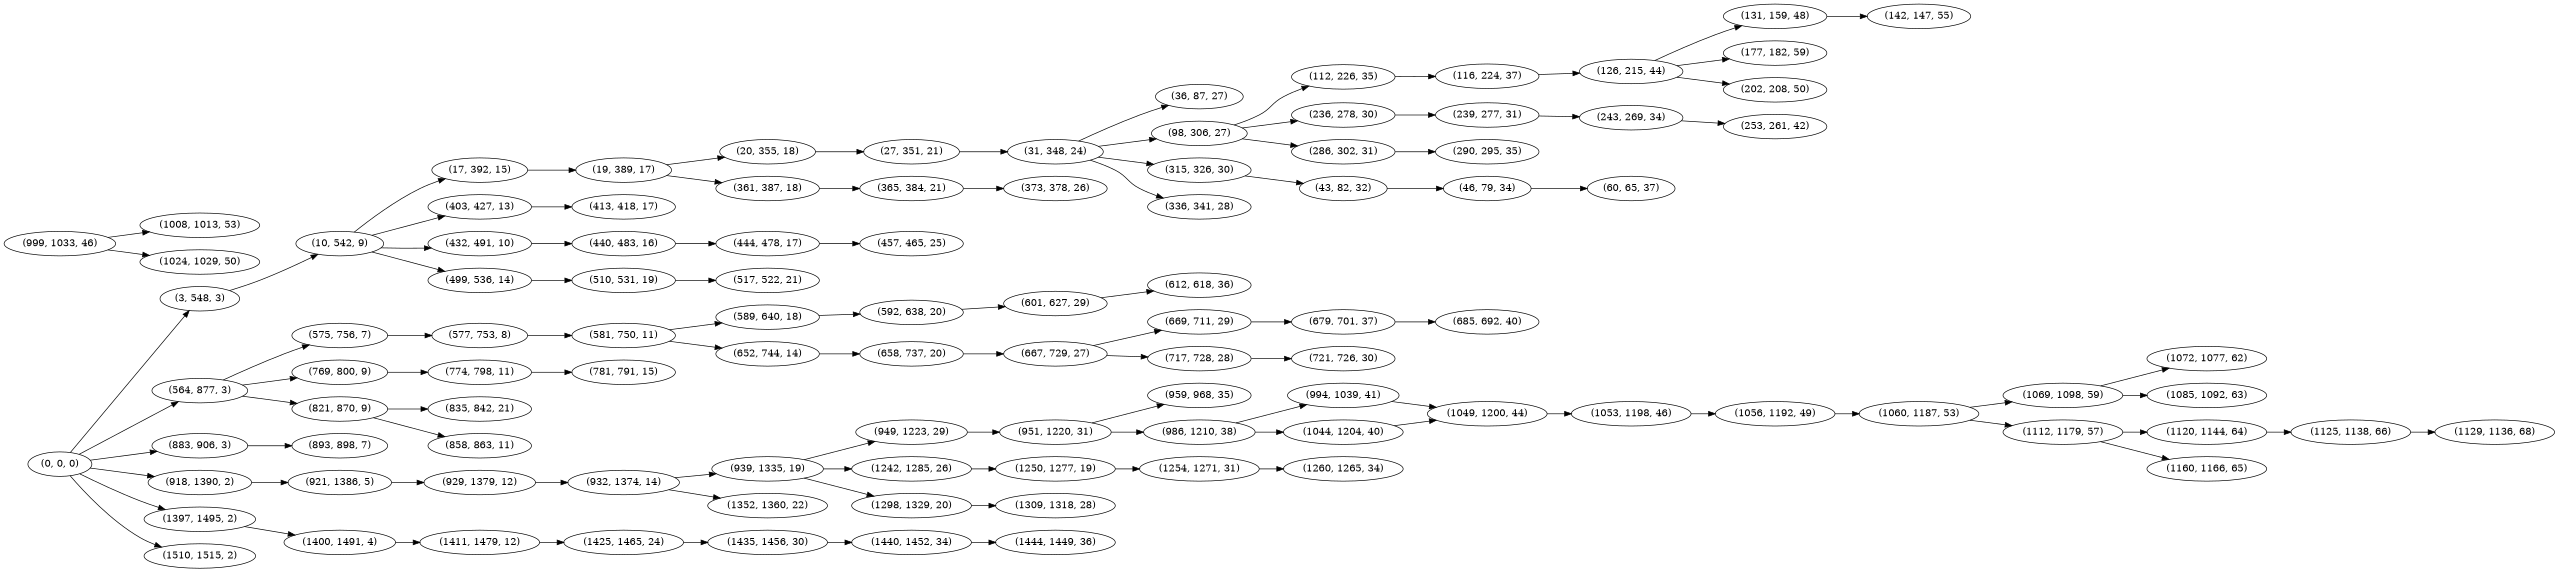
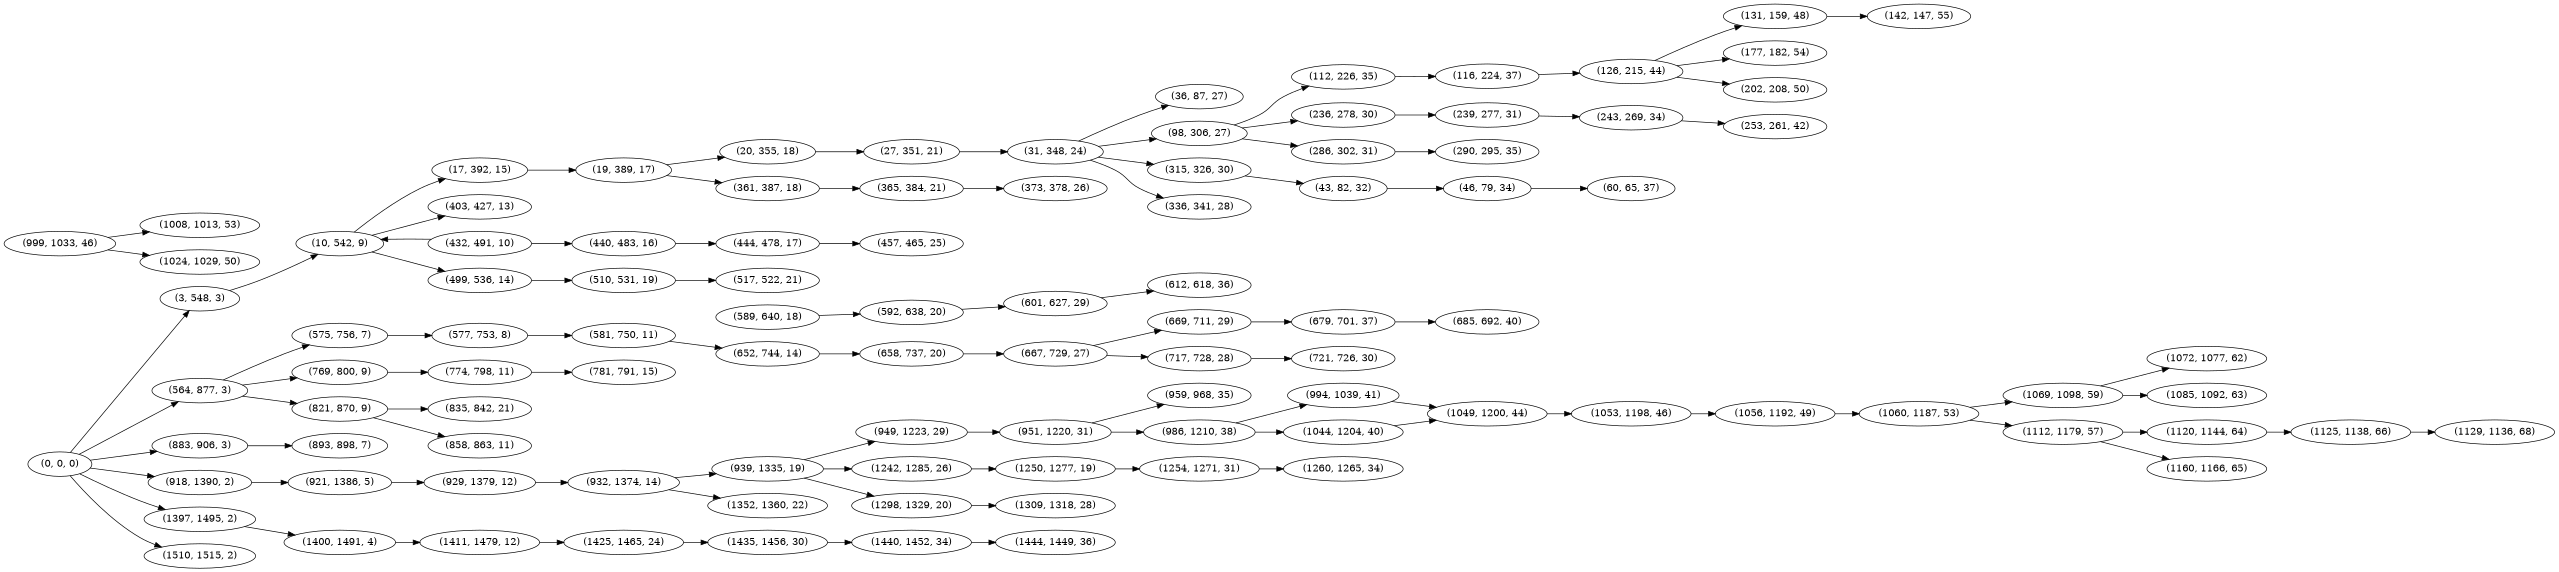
(1775, 53) -> (1775, 53)
(624, 207) -> none
(403, 248) -> (410, 239)
(692, 327) -> none
